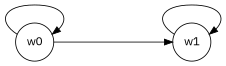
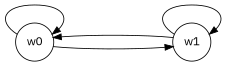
none -> (117, 35)
